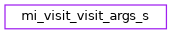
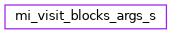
(86, 17) -> (86, 17)
